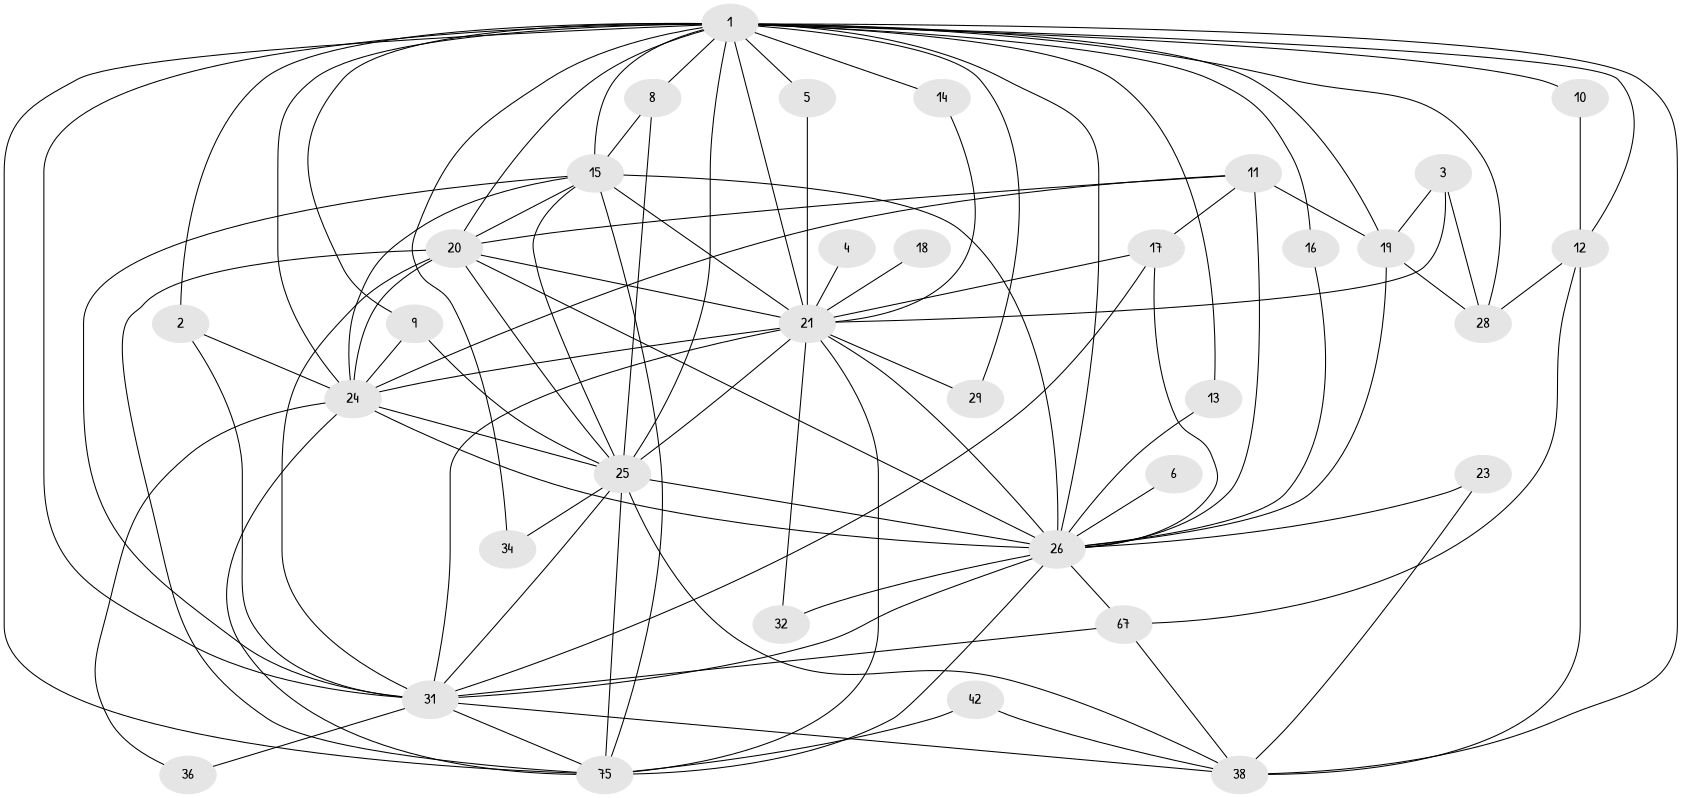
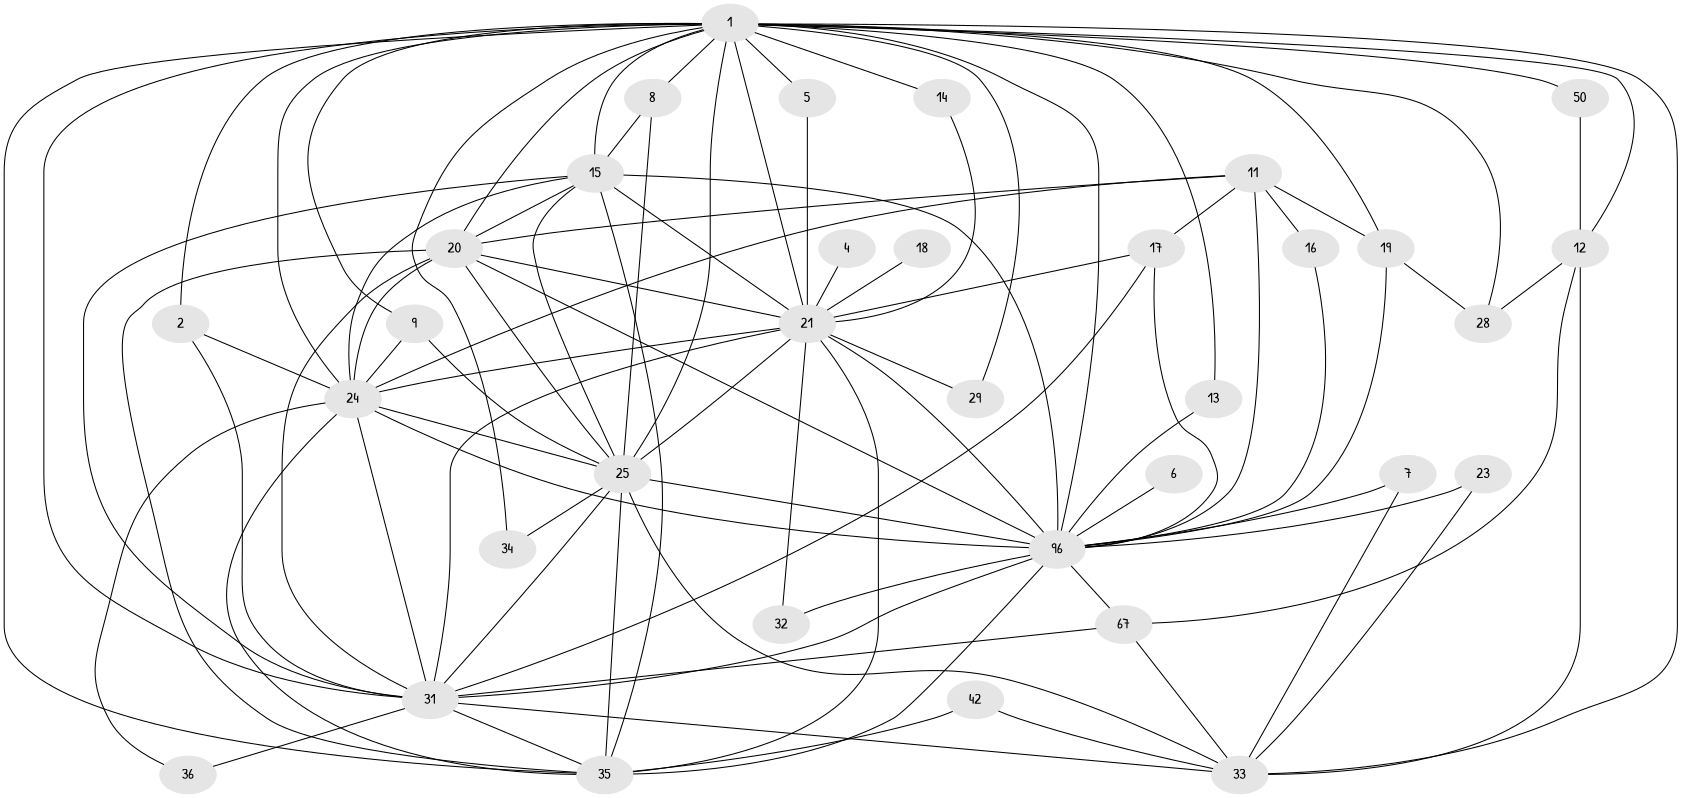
(1097, 52) -> (1282, 211)
(1580, 98) -> (1580, 98)
(1443, 173) -> none
none -> (1408, 474)
none -> (392, 549)
(1057, 549) -> (1057, 549)
(605, 775) -> (605, 775)
(1240, 775) -> (1240, 775)
